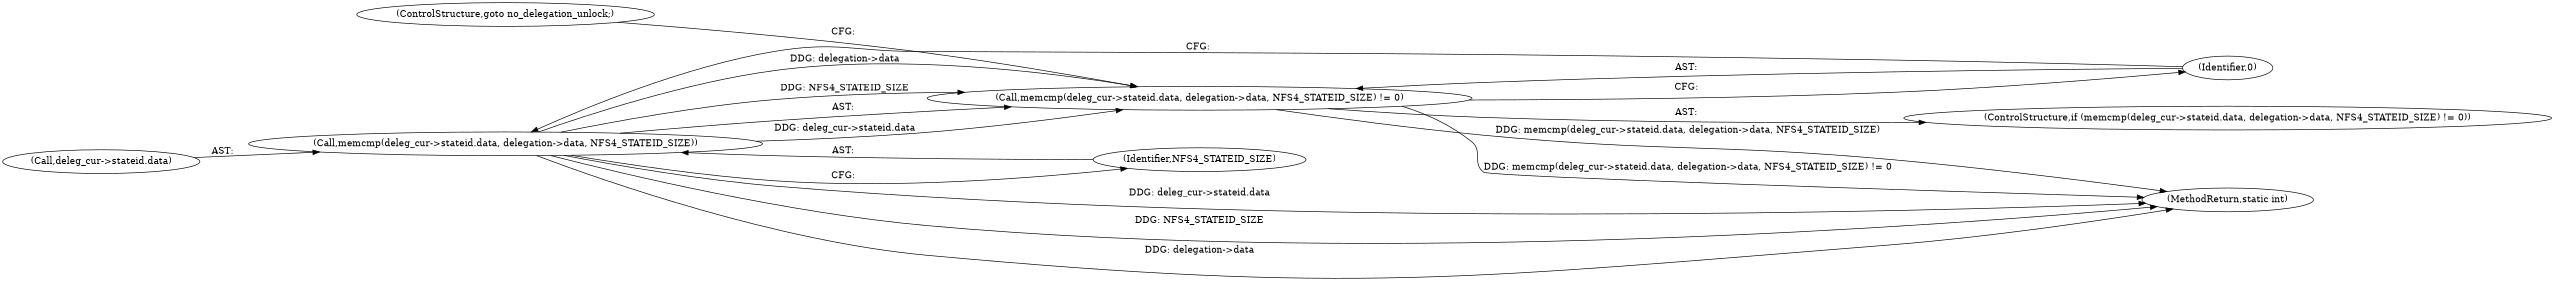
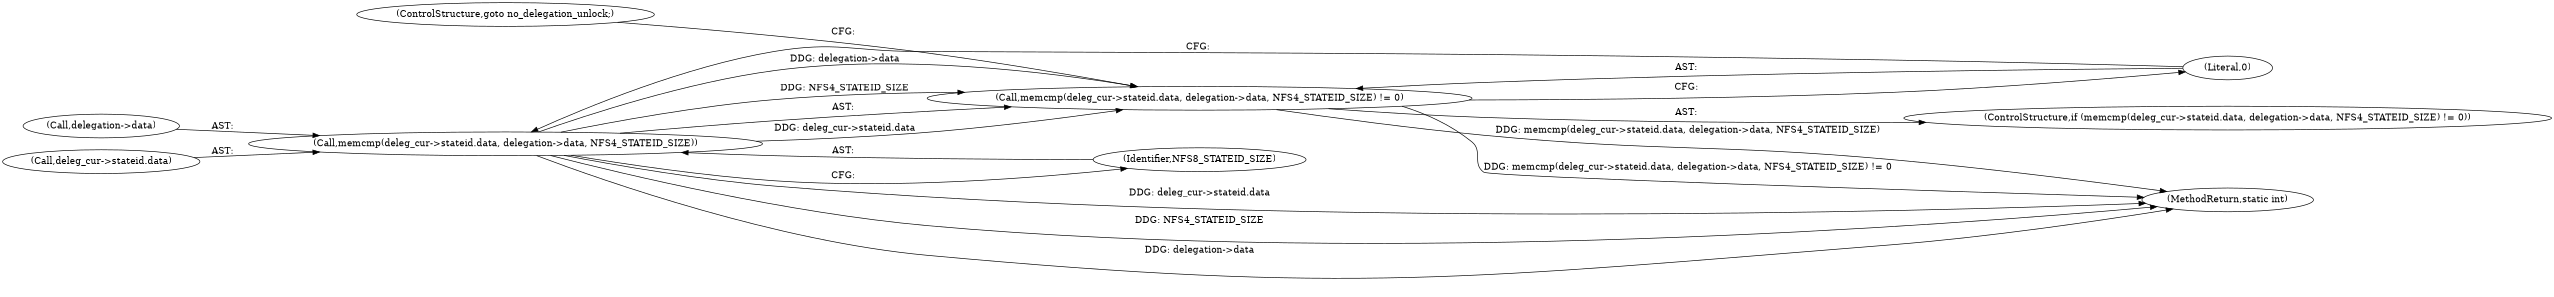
(2228, 68) -> (2228, 68)
none -> (101, 126)
(1200, 160) -> (1200, 160)
